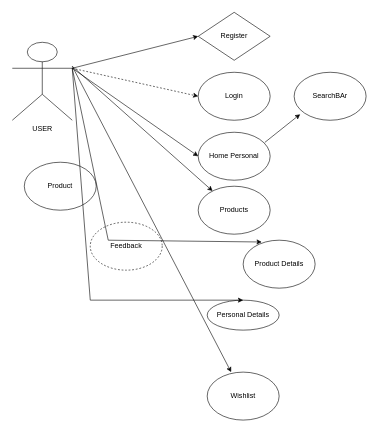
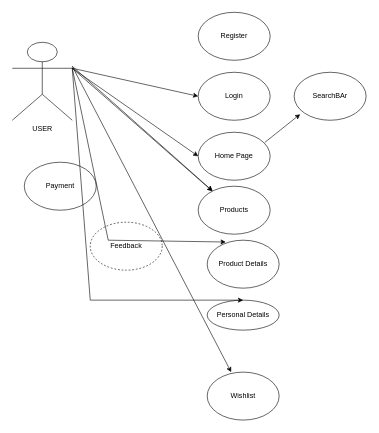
(234, 36) -> (234, 36)
(135, 52) -> (85, 80)
(136, 82) -> (136, 82)
(234, 156) -> (234, 156)
(60, 186) -> (60, 186)
(279, 264) -> (243, 264)
